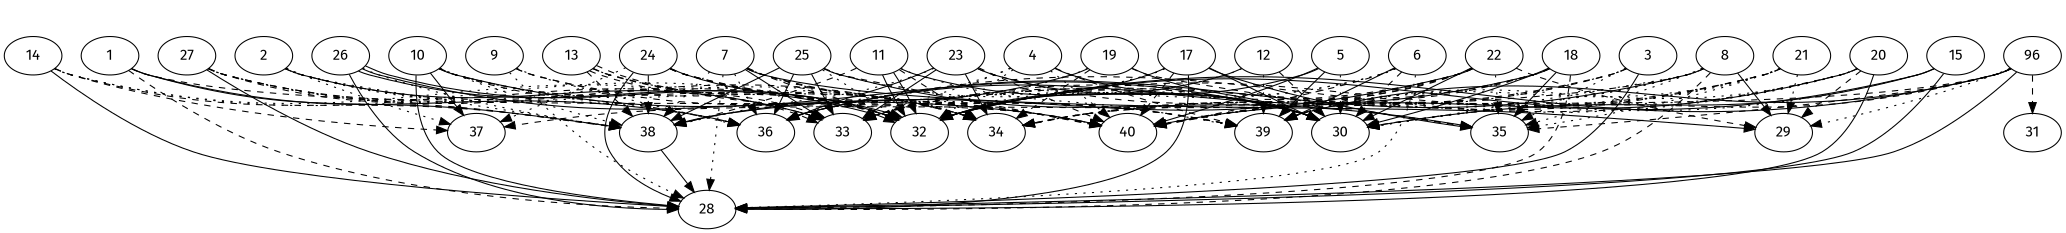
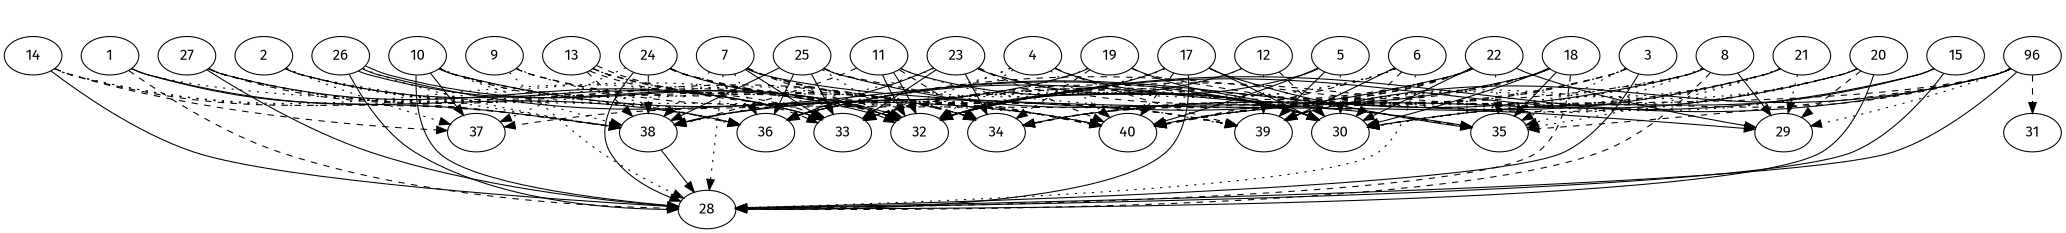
(509, 95) -> (509, 95)
(1629, 102) -> (1629, 102)
(610, 103) -> (610, 103)
(1409, 107) -> (1409, 107)
